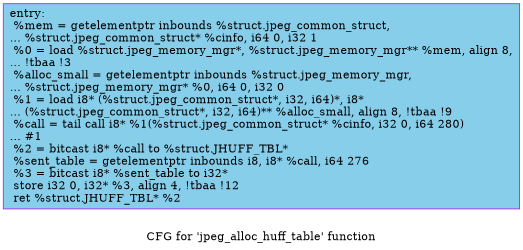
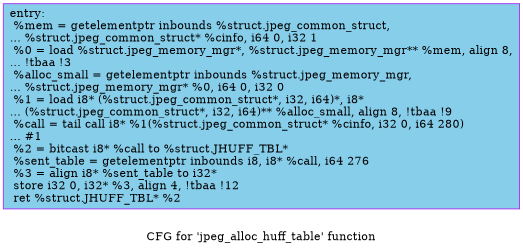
(119, 174) -> (114, 174)
